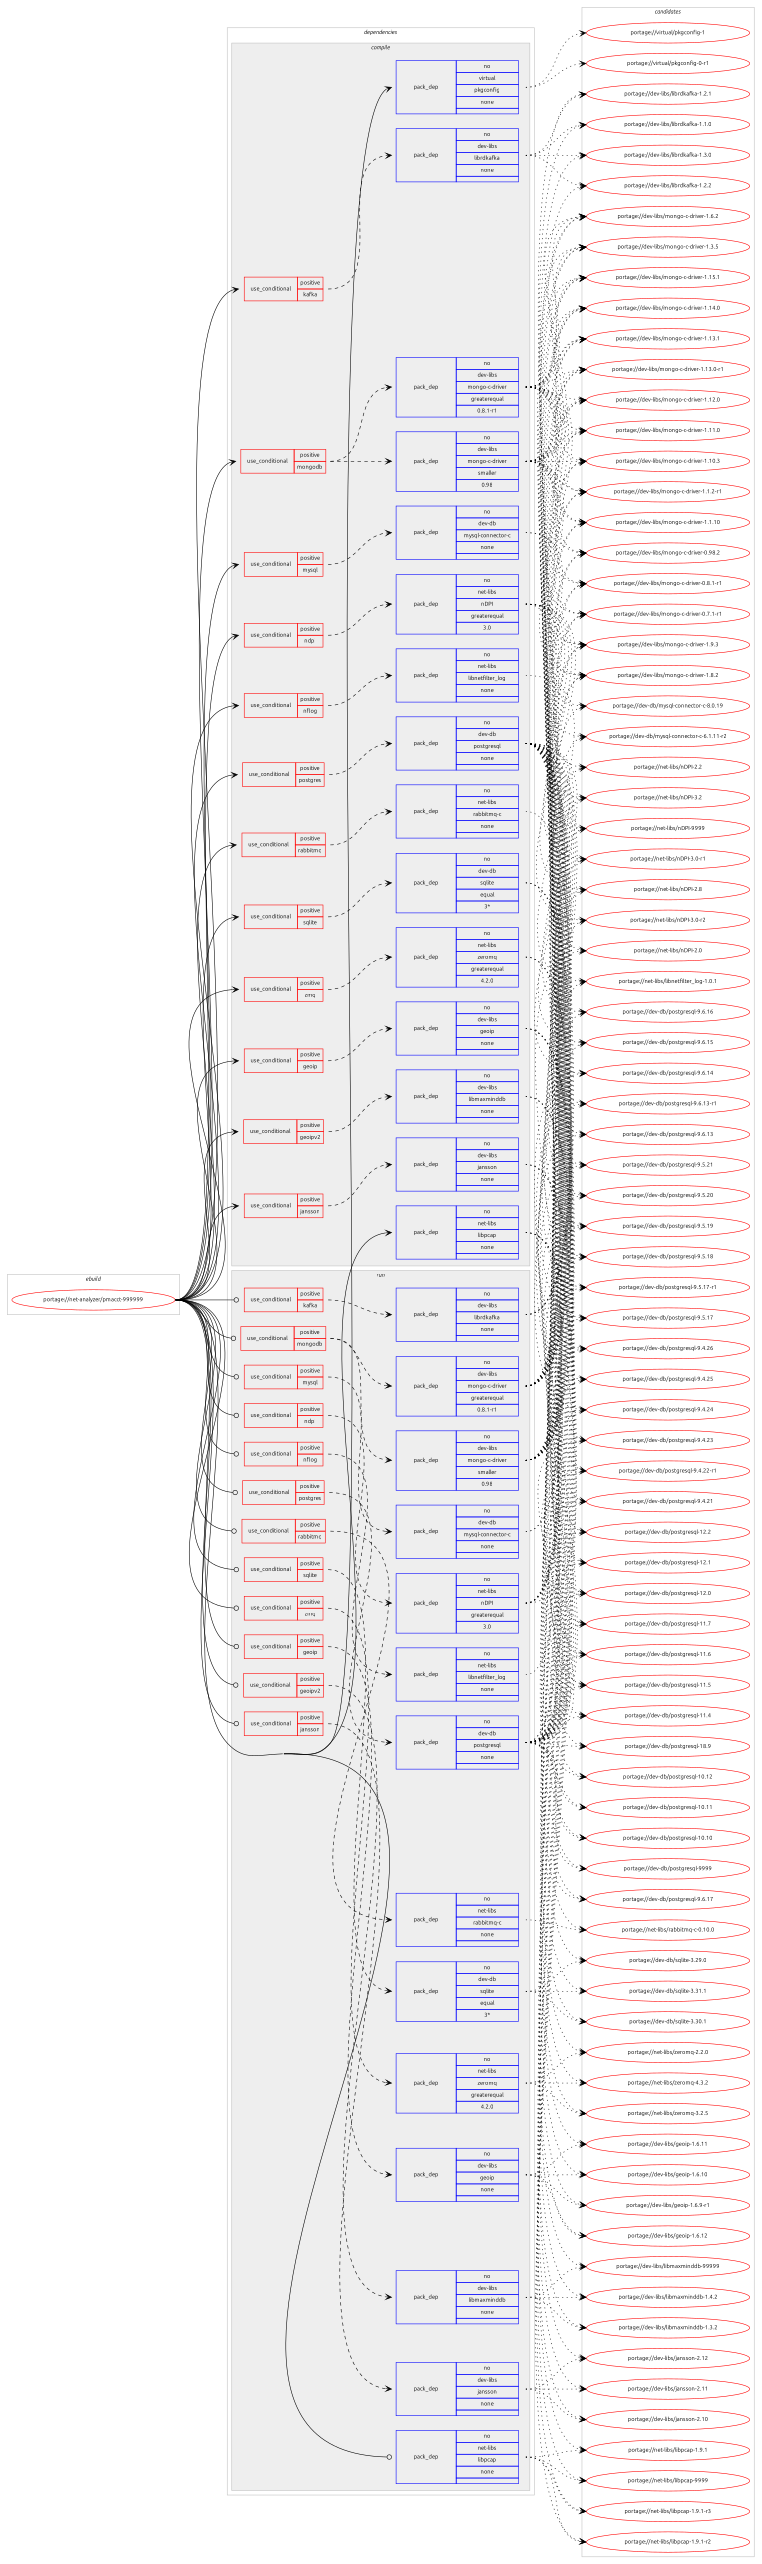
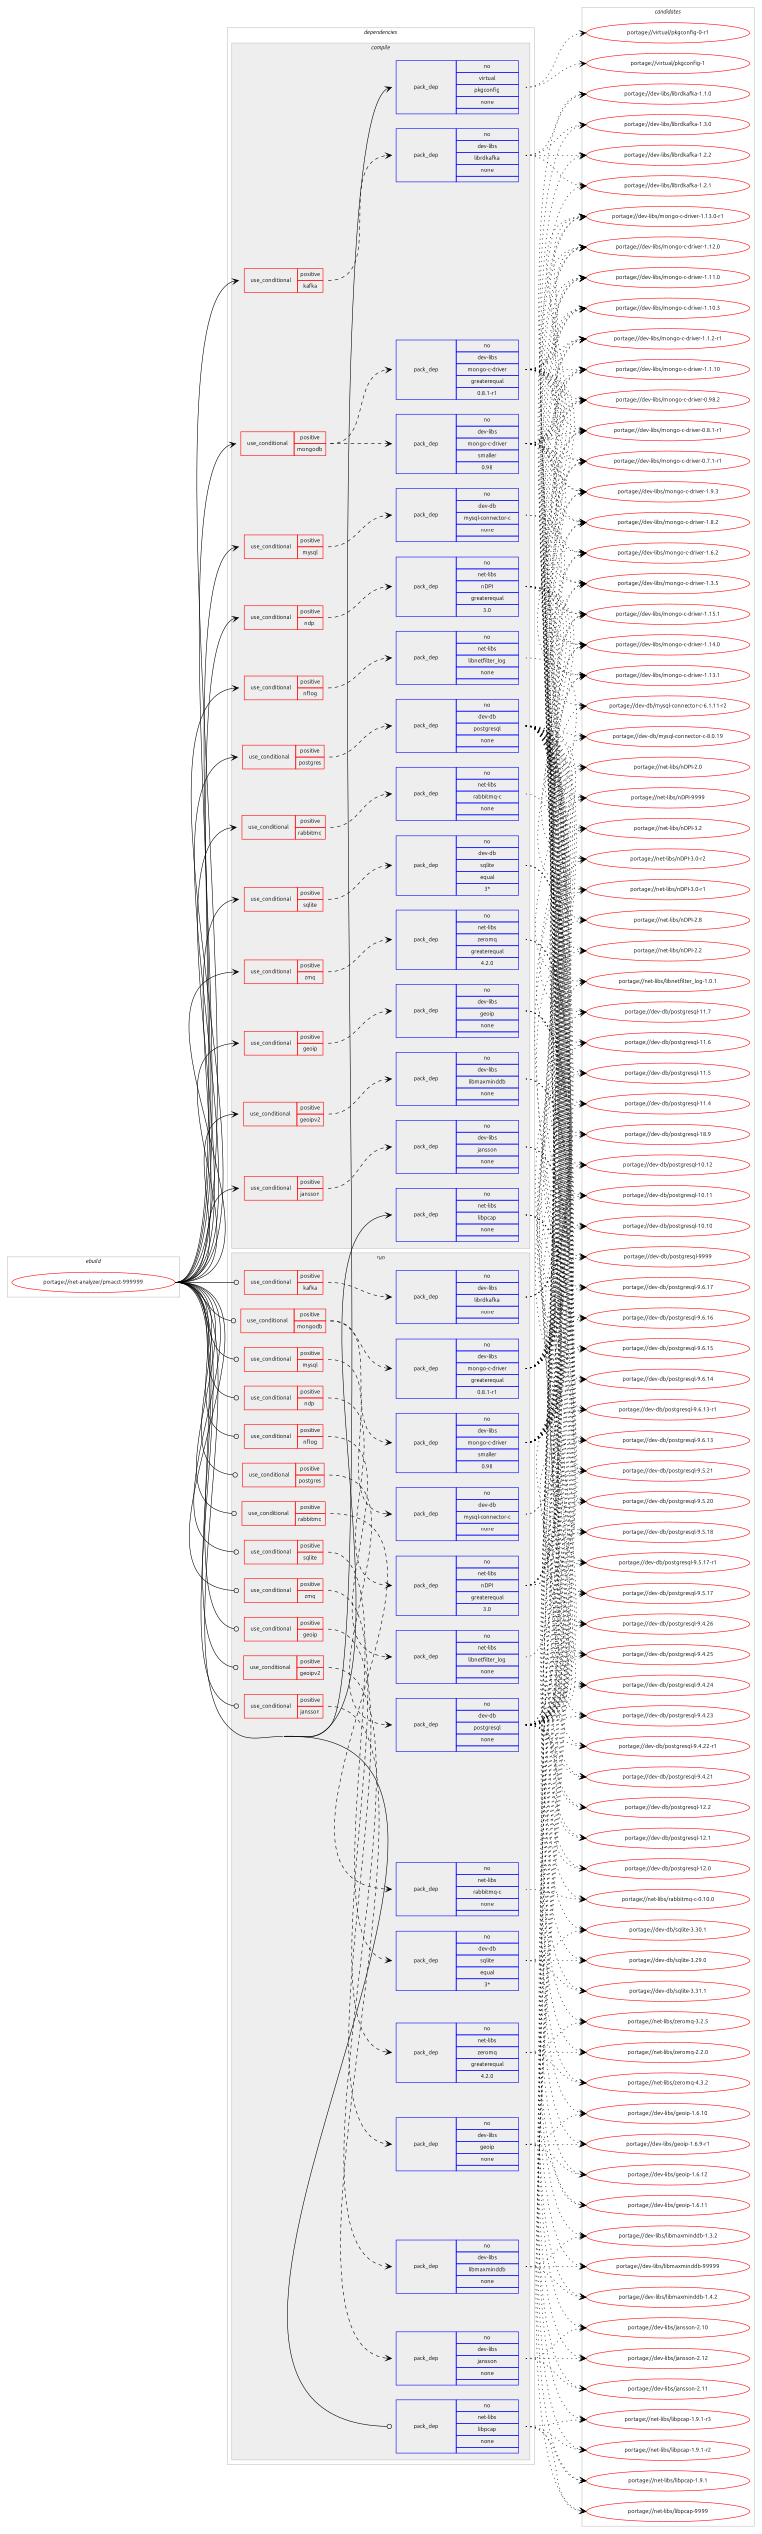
(668, 1226) -> none
